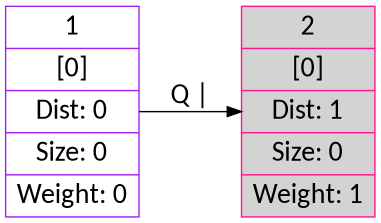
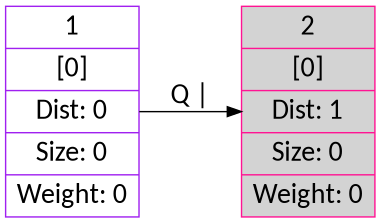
(308, 194) -> (308, 194)
